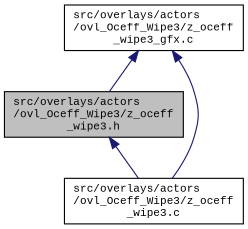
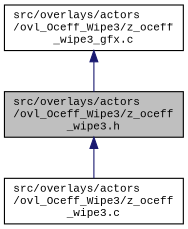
(198, 120) -> none
